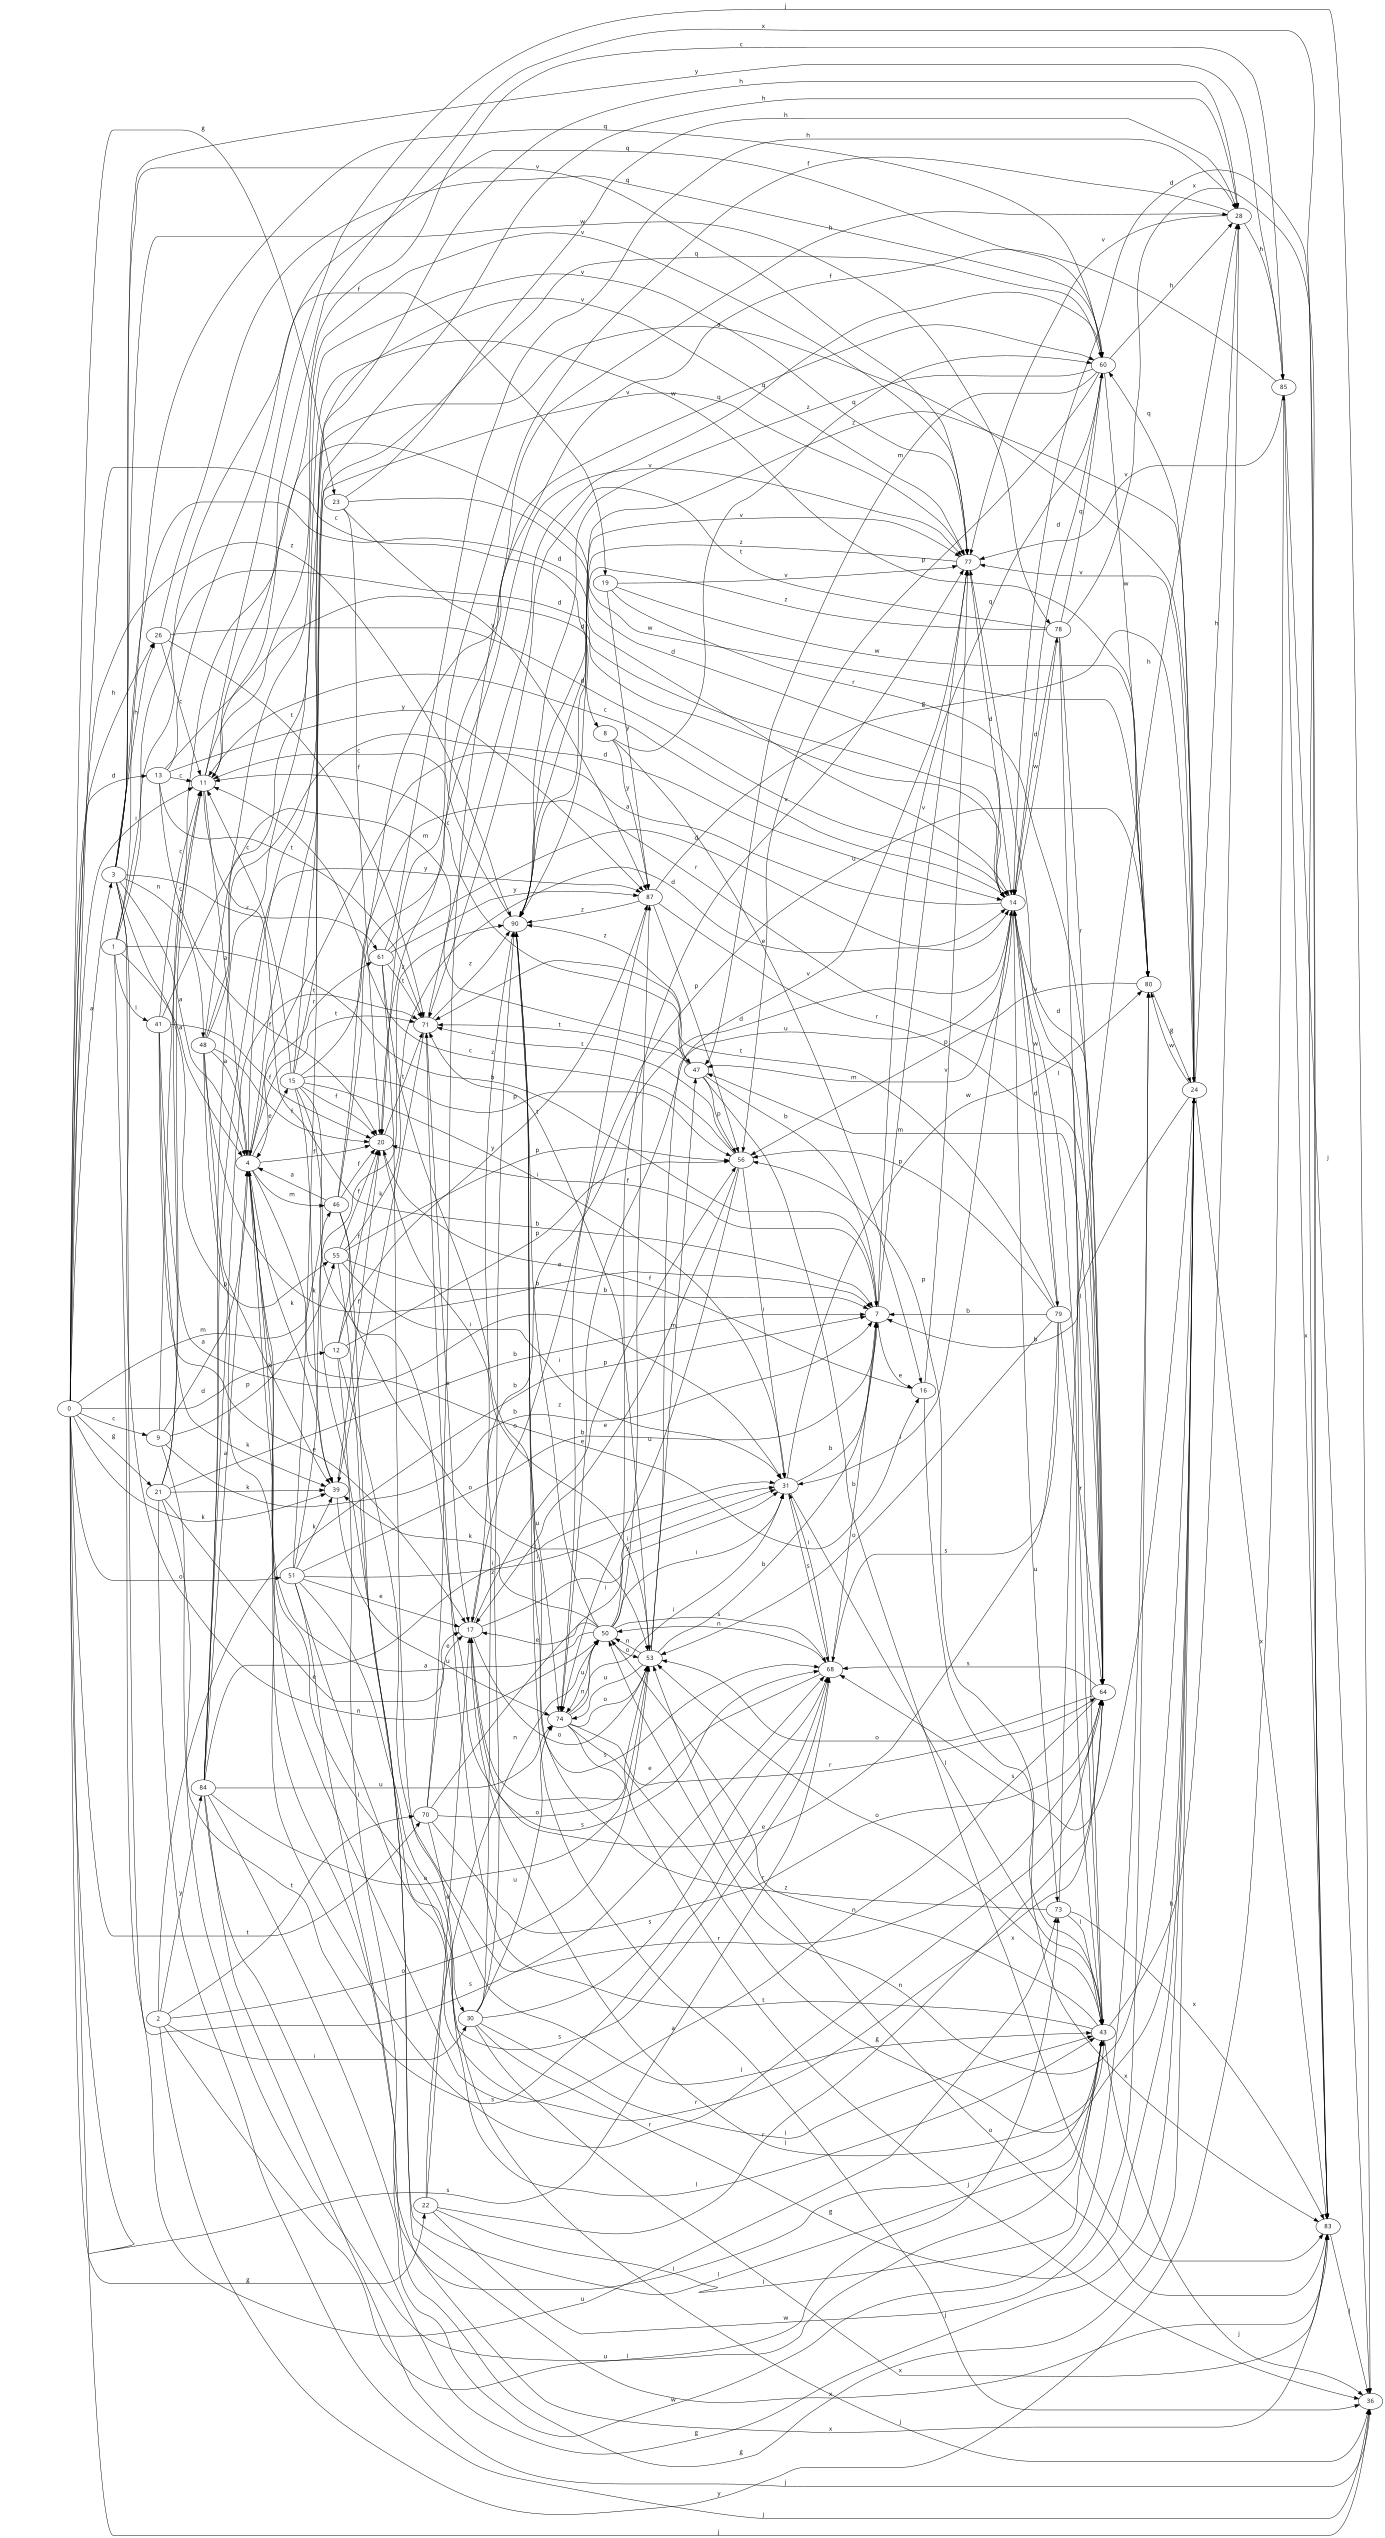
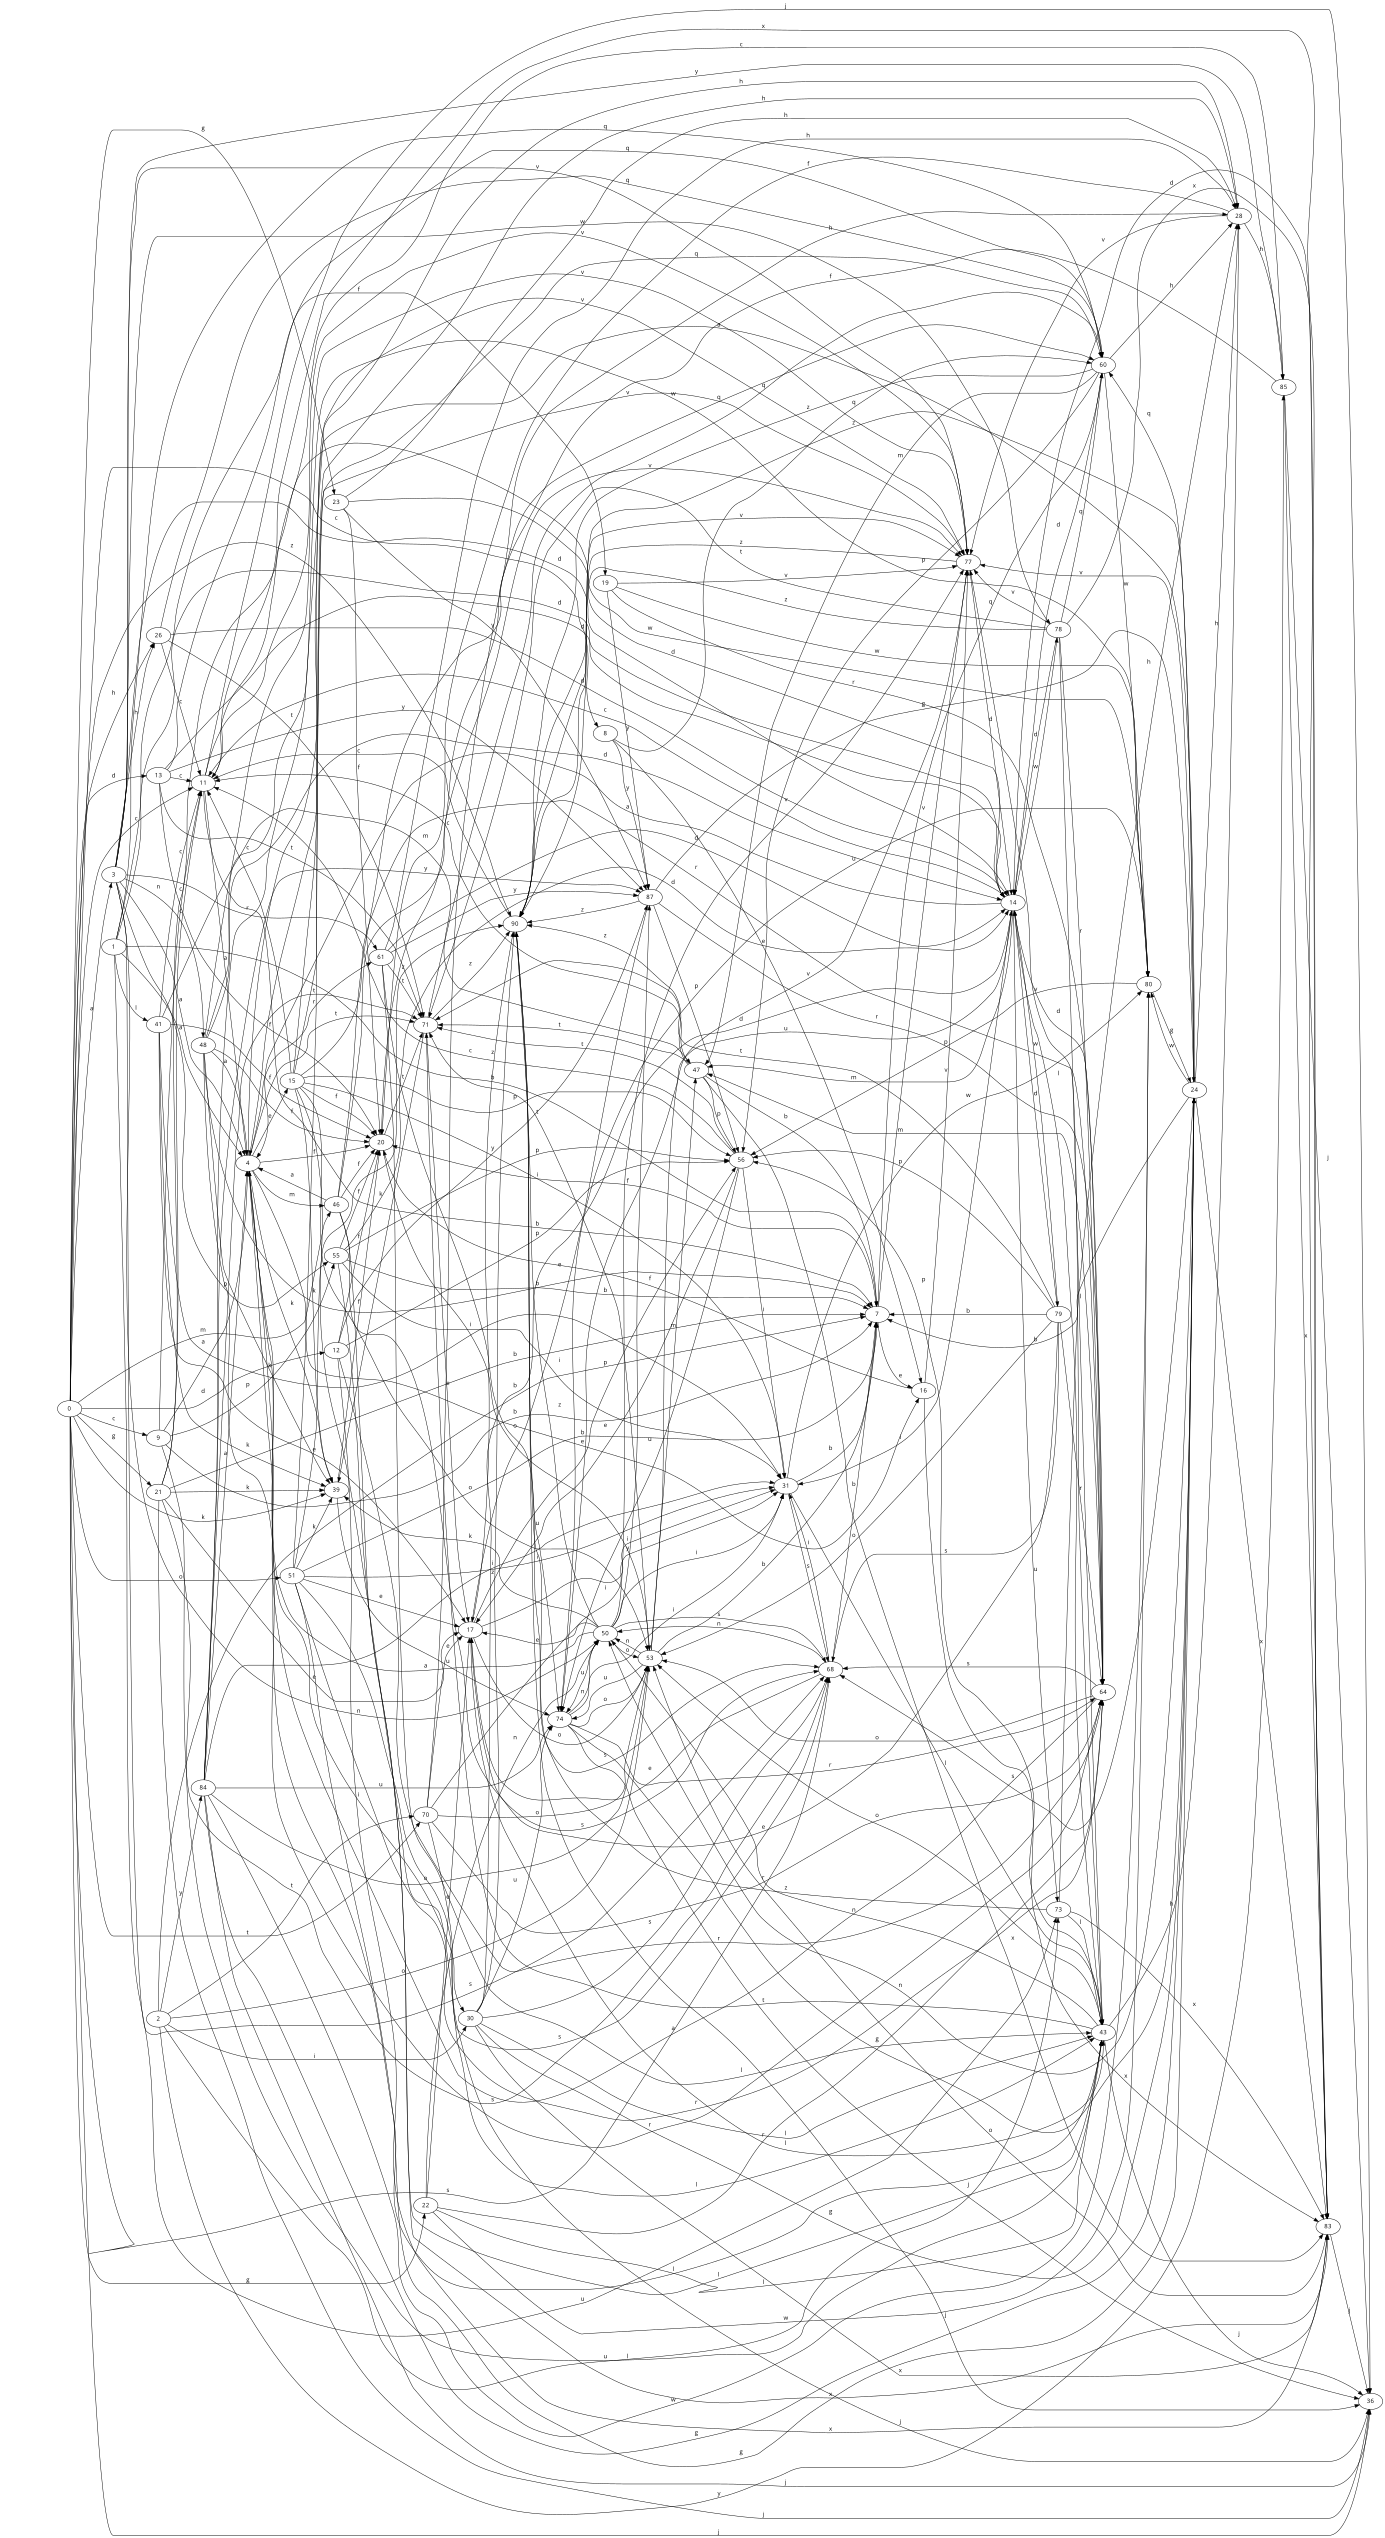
(1140, 470) -> (1011, 602)
(136, 819) -> (136, 819)
